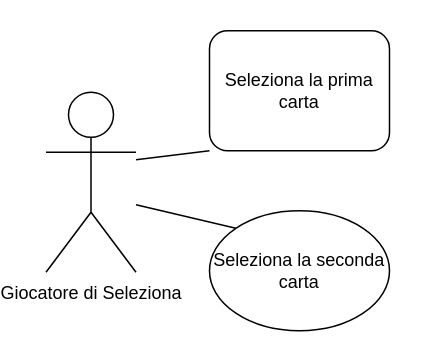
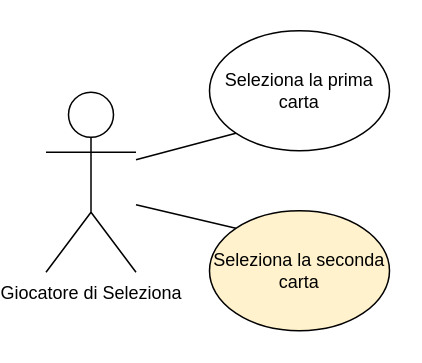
(299, 91) -> (299, 91)
(299, 271) -> (299, 271)
